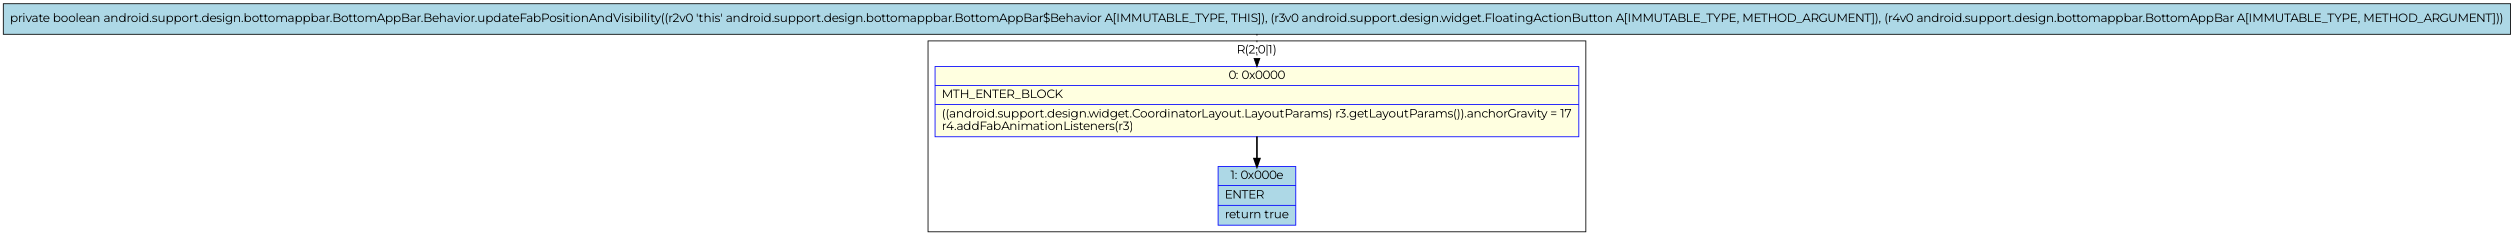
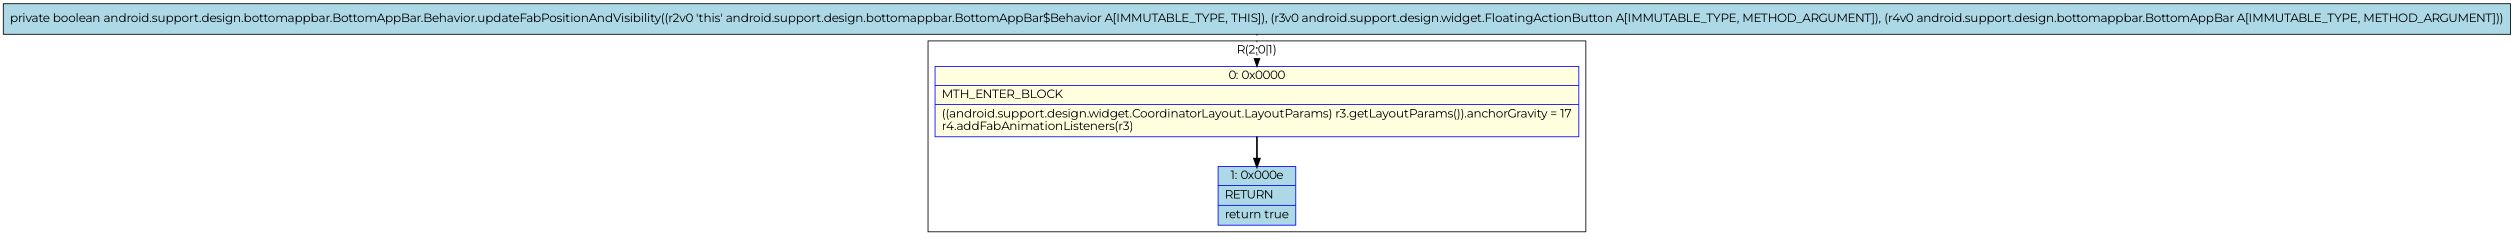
(1245, 195) -> (1249, 195)
